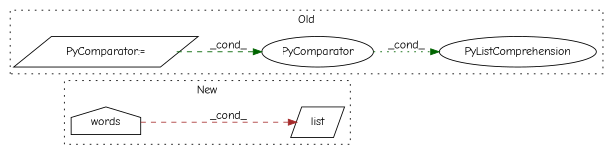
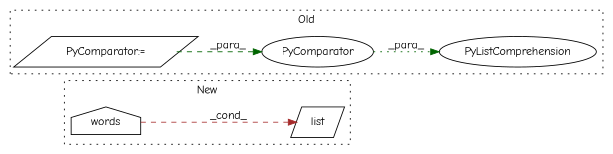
(228, 45) -> (228, 45)
(406, 45) -> (406, 45)
